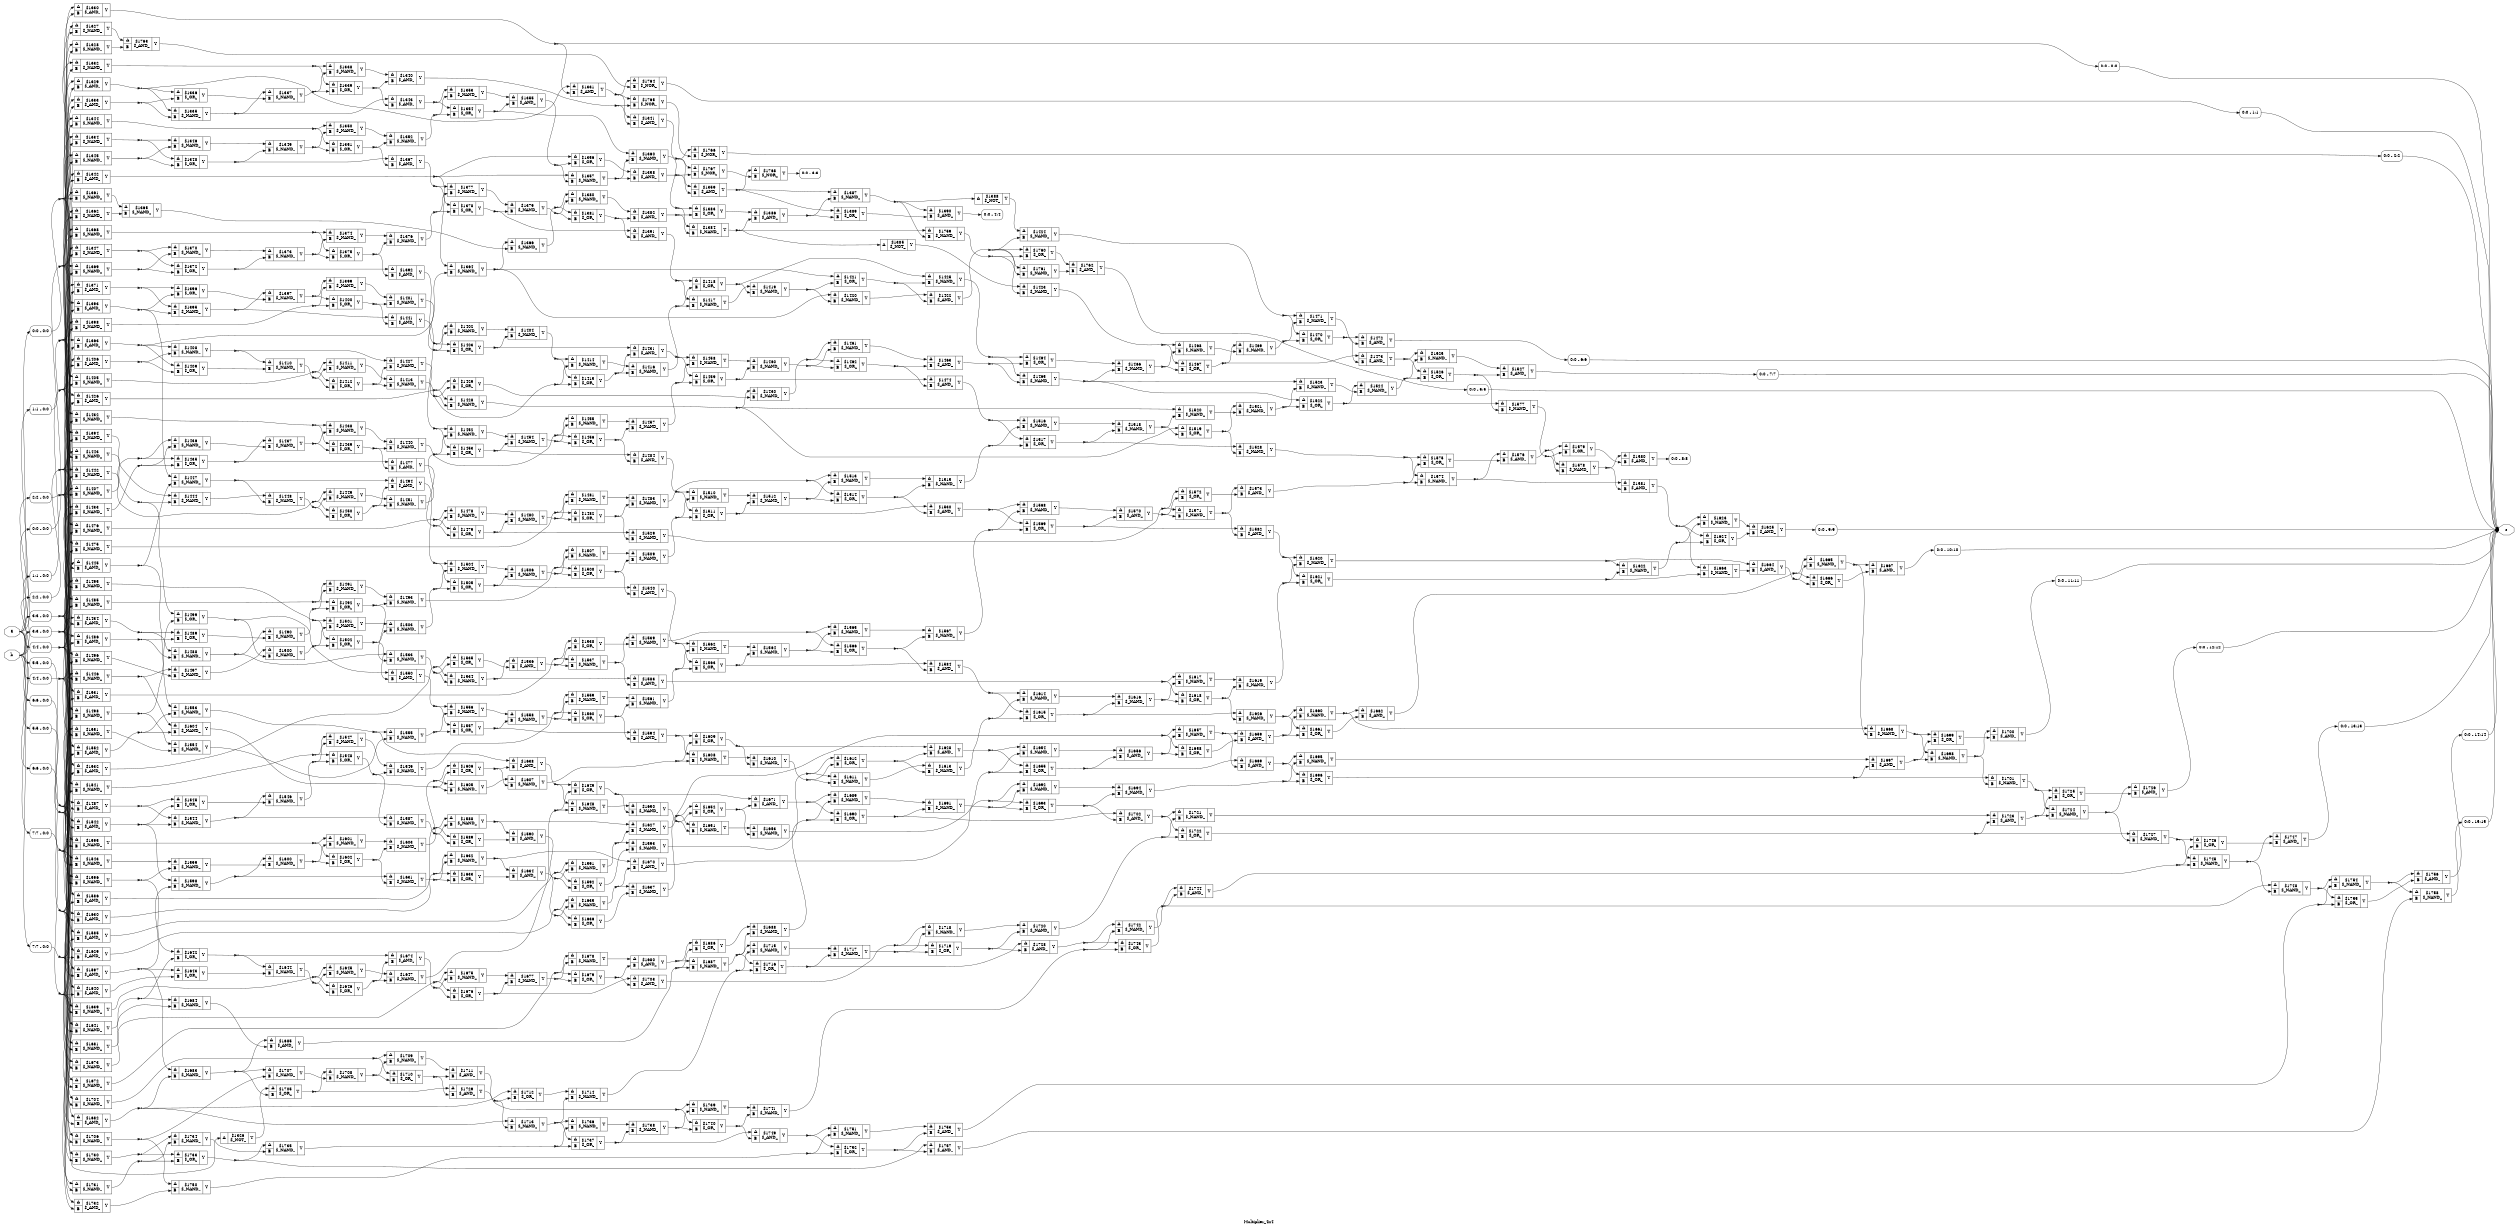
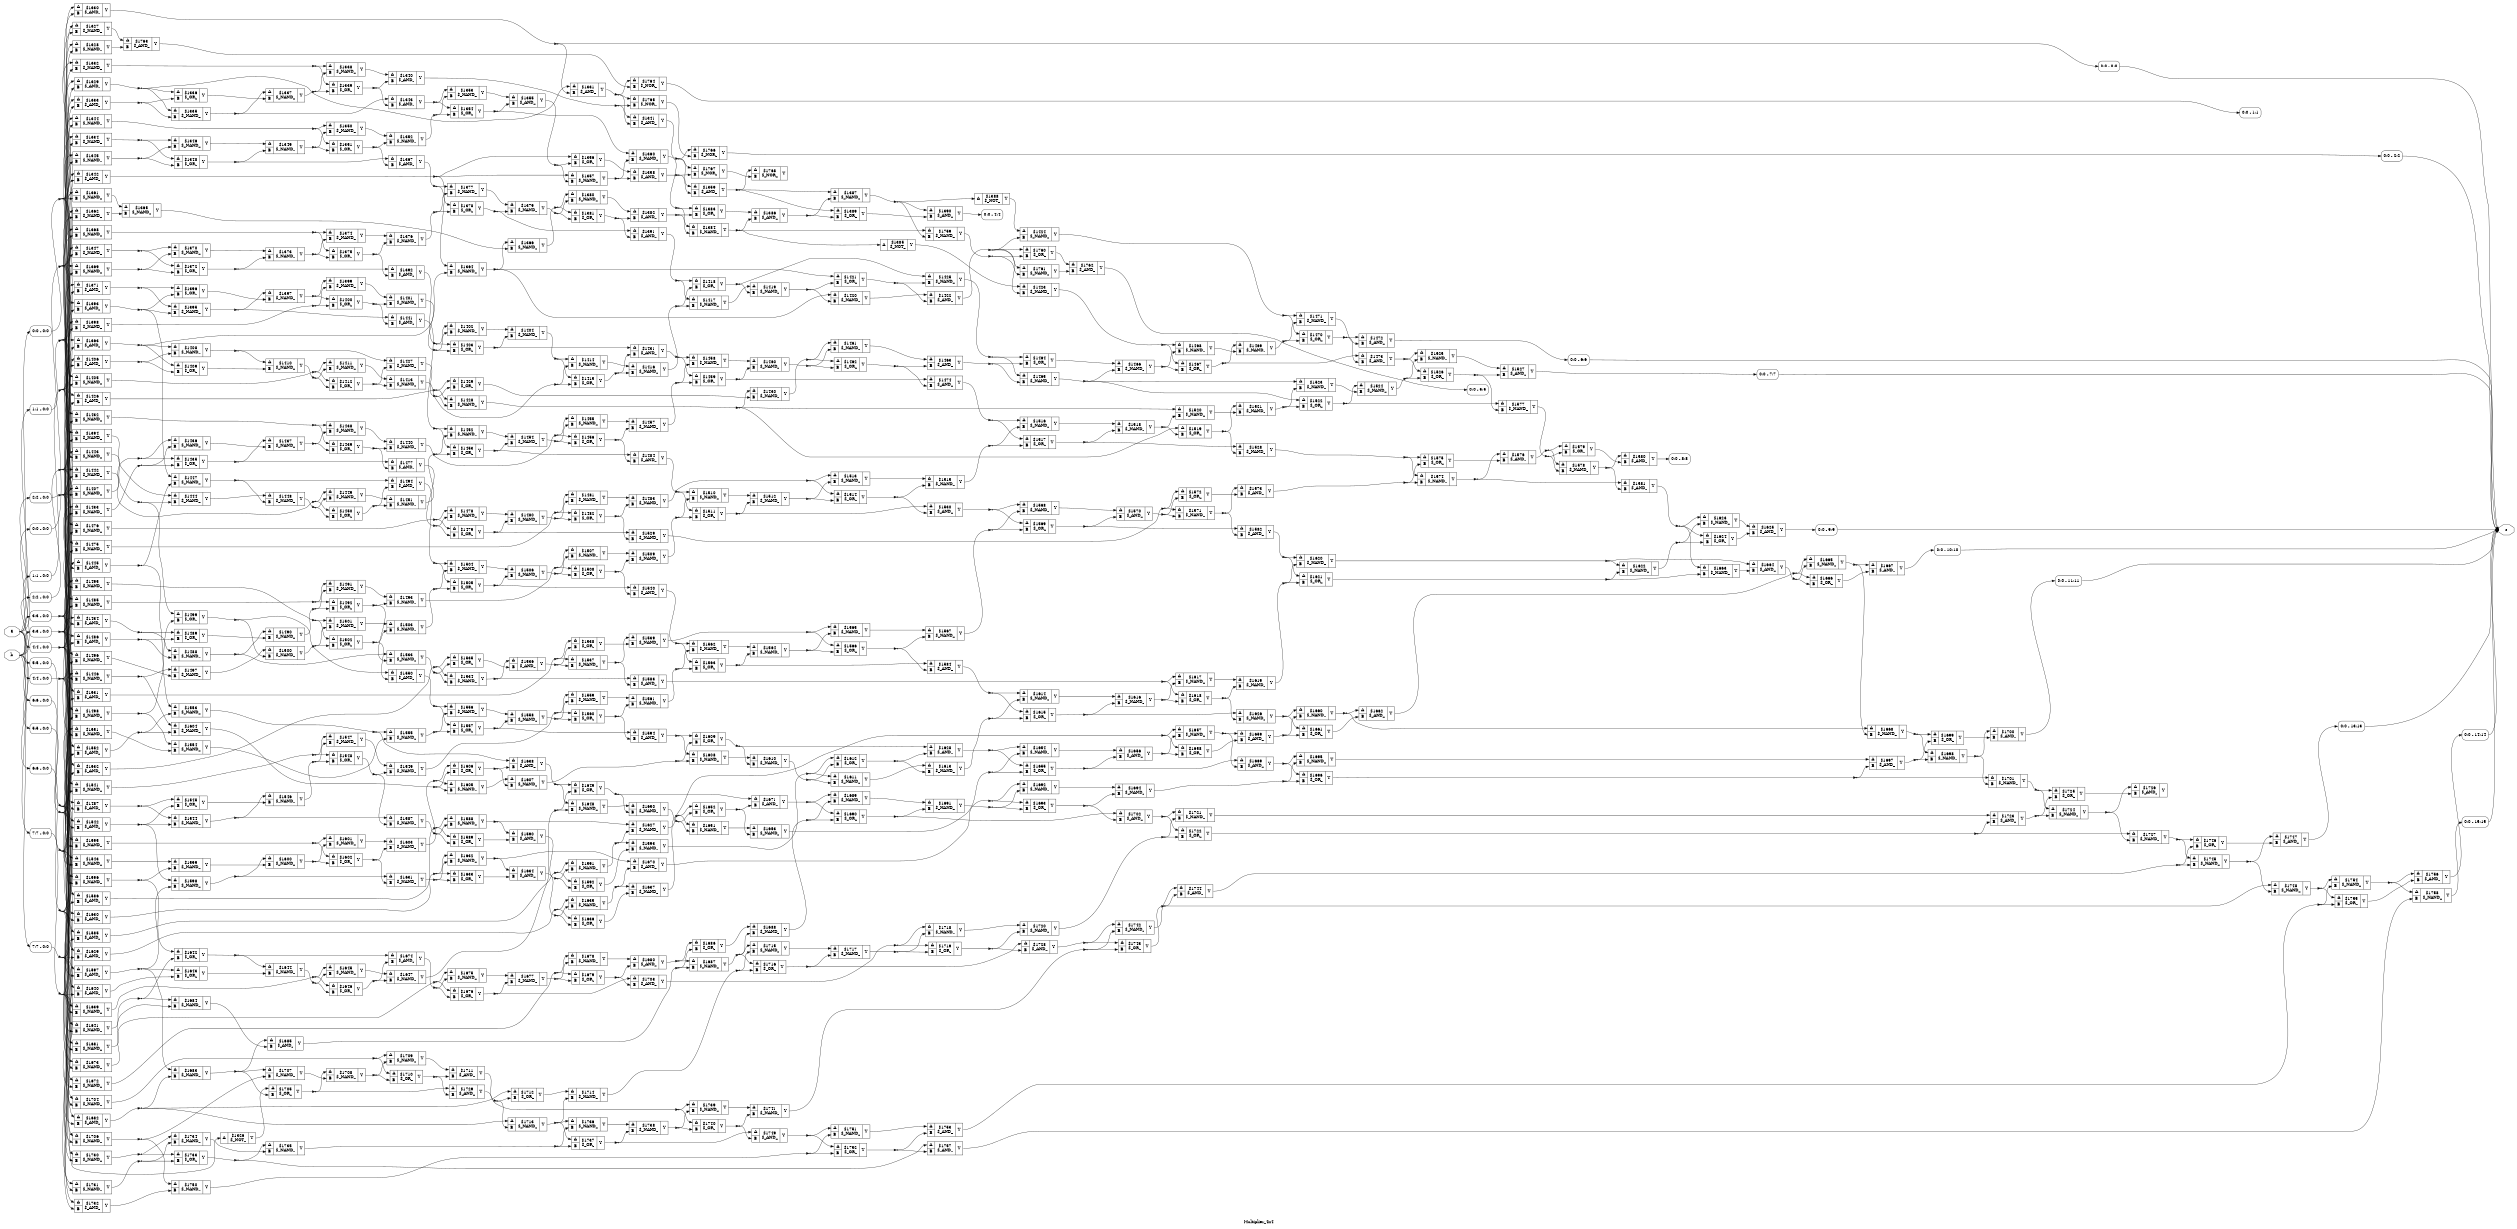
(810, 173) -> none
(2482, 233) -> none
(2039, 391) -> none
(2210, 647) -> none
